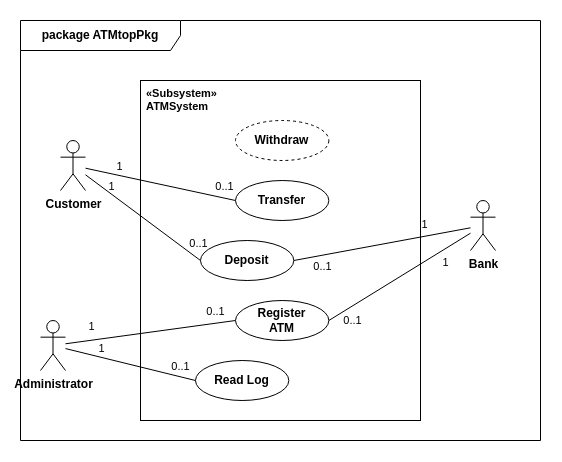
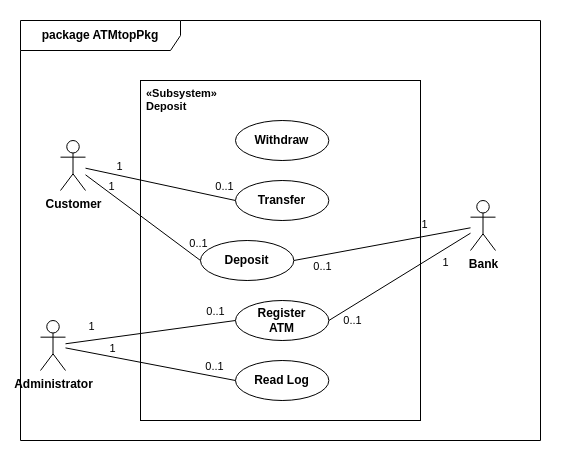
(180, 101) -> (180, 101)
(282, 141) -> (282, 141)
(242, 381) -> (282, 381)
